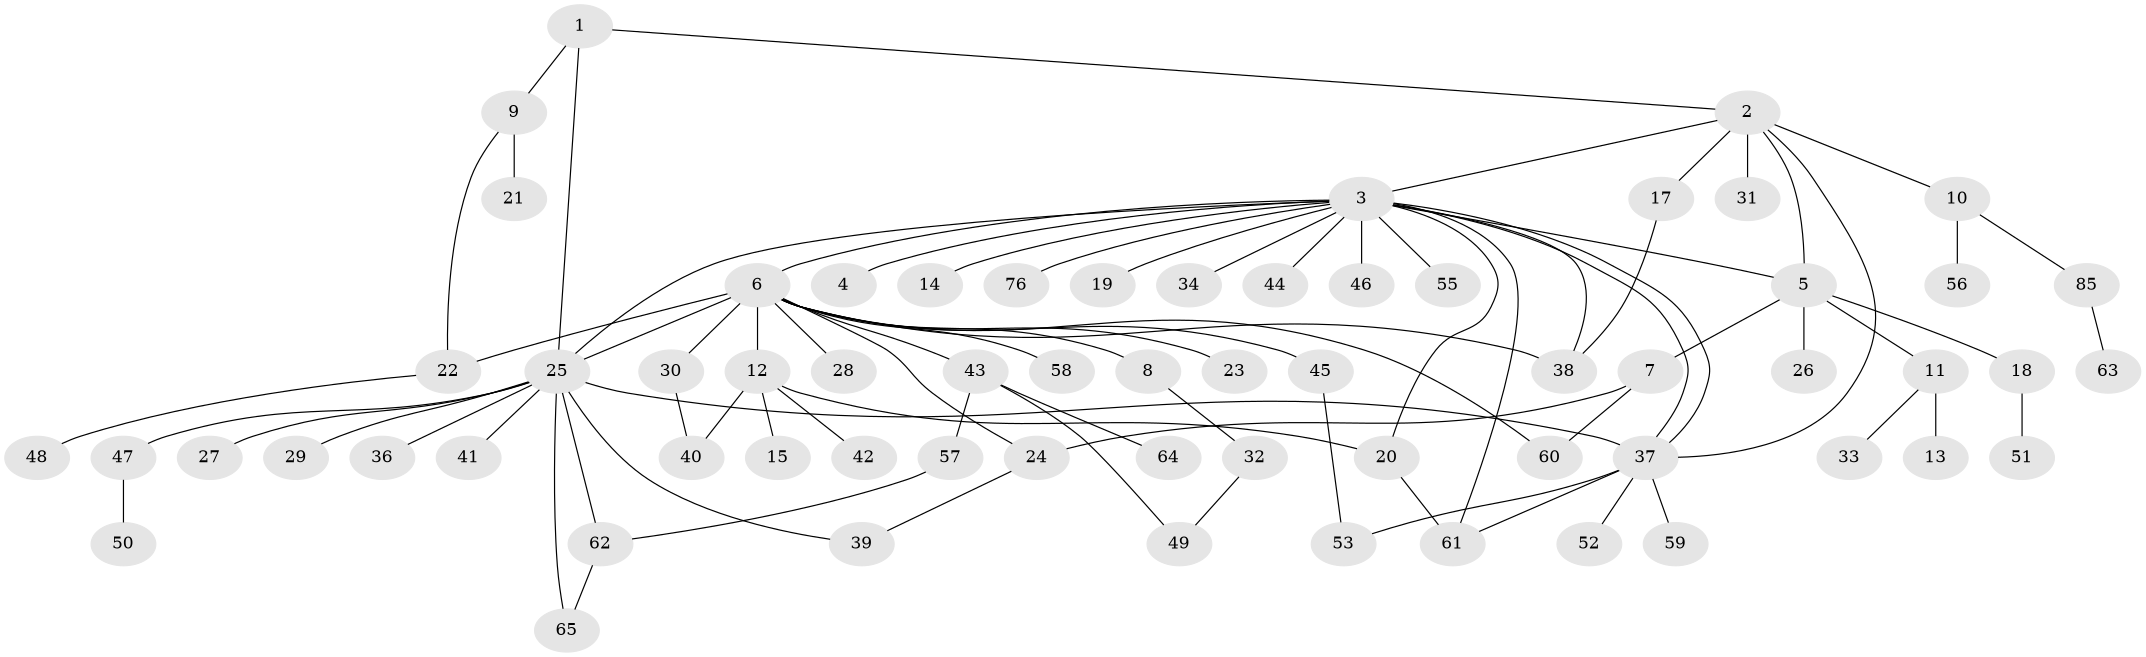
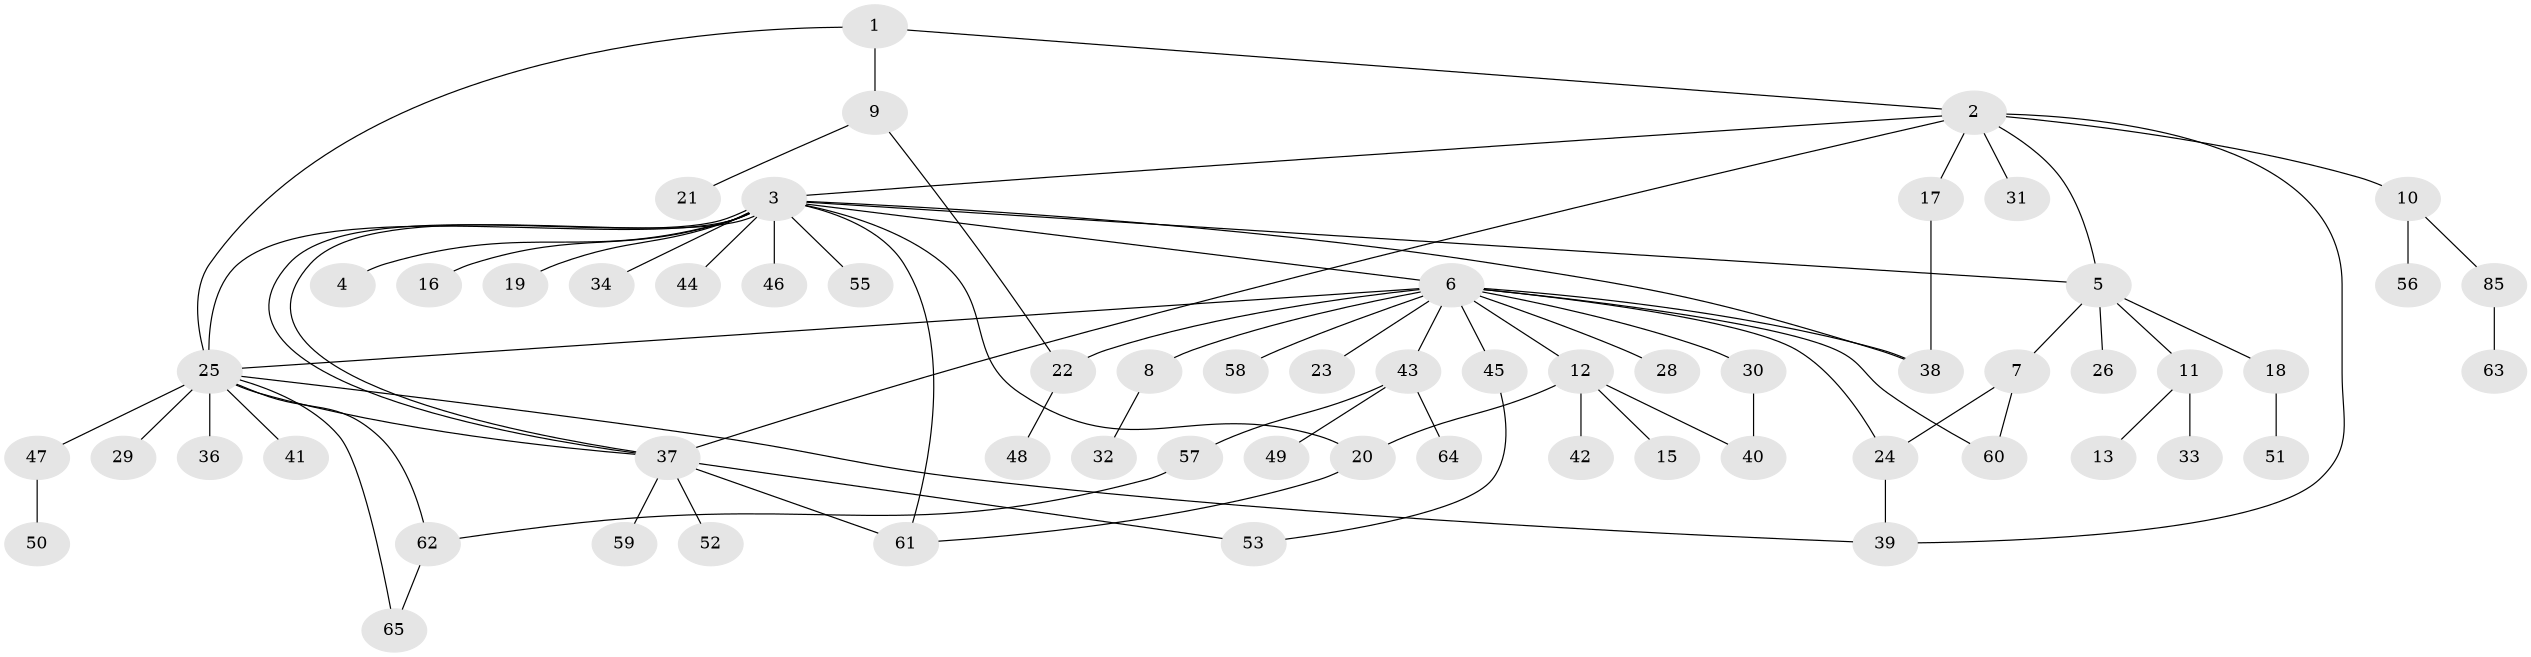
(930, 285) -> none
(1016, 285) -> (429, 285)
none -> (2342, 385)
(210, 458) -> none
(1217, 501) -> none
